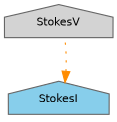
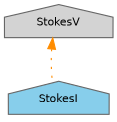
(66, 55) -> (51, 66)
